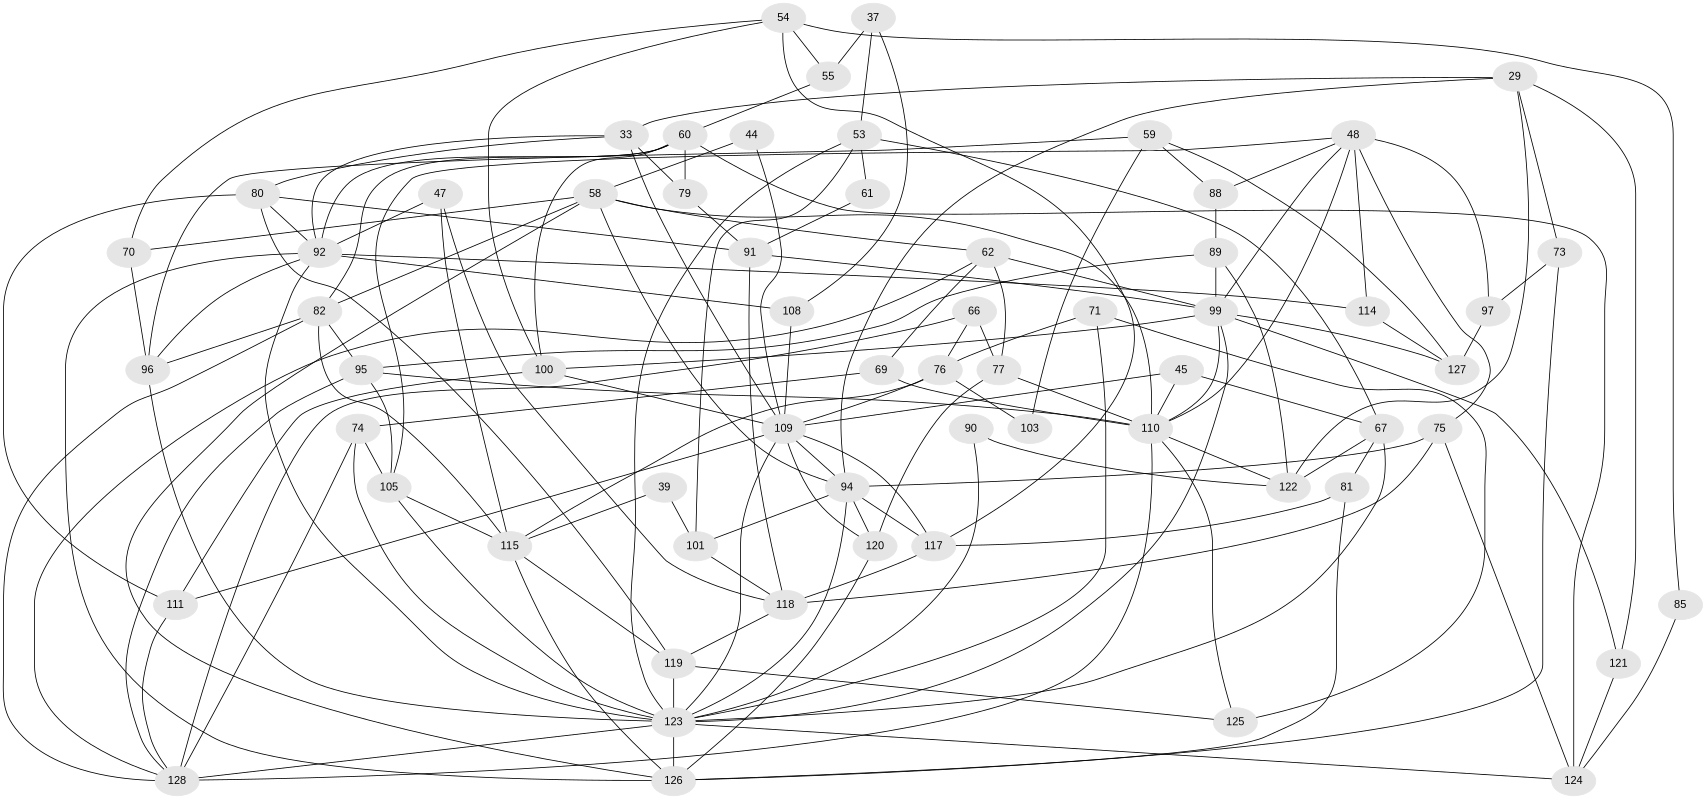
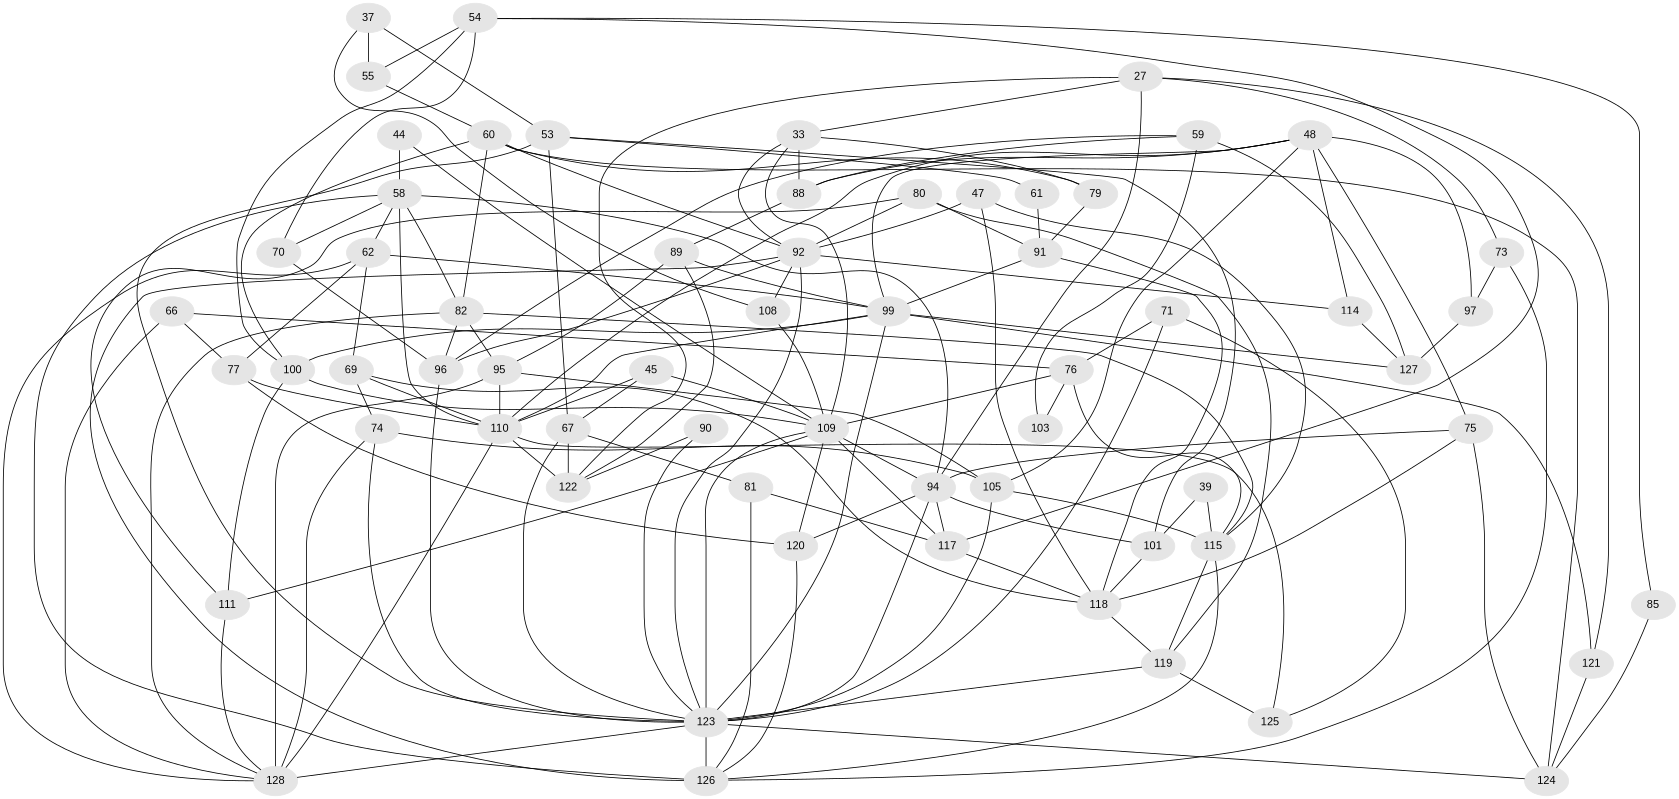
(1515, 77) -> (1141, 77)
(438, 152) -> (799, 165)
none -> (768, 430)
